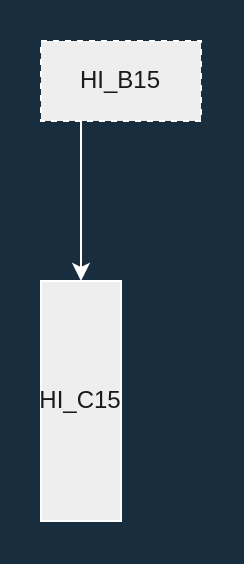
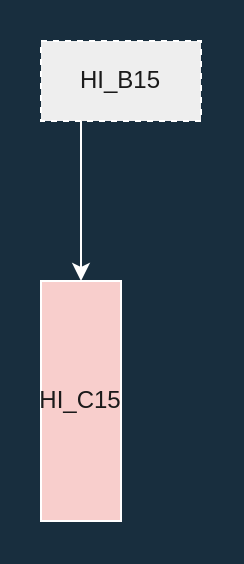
(81, 401) -> (81, 401)
